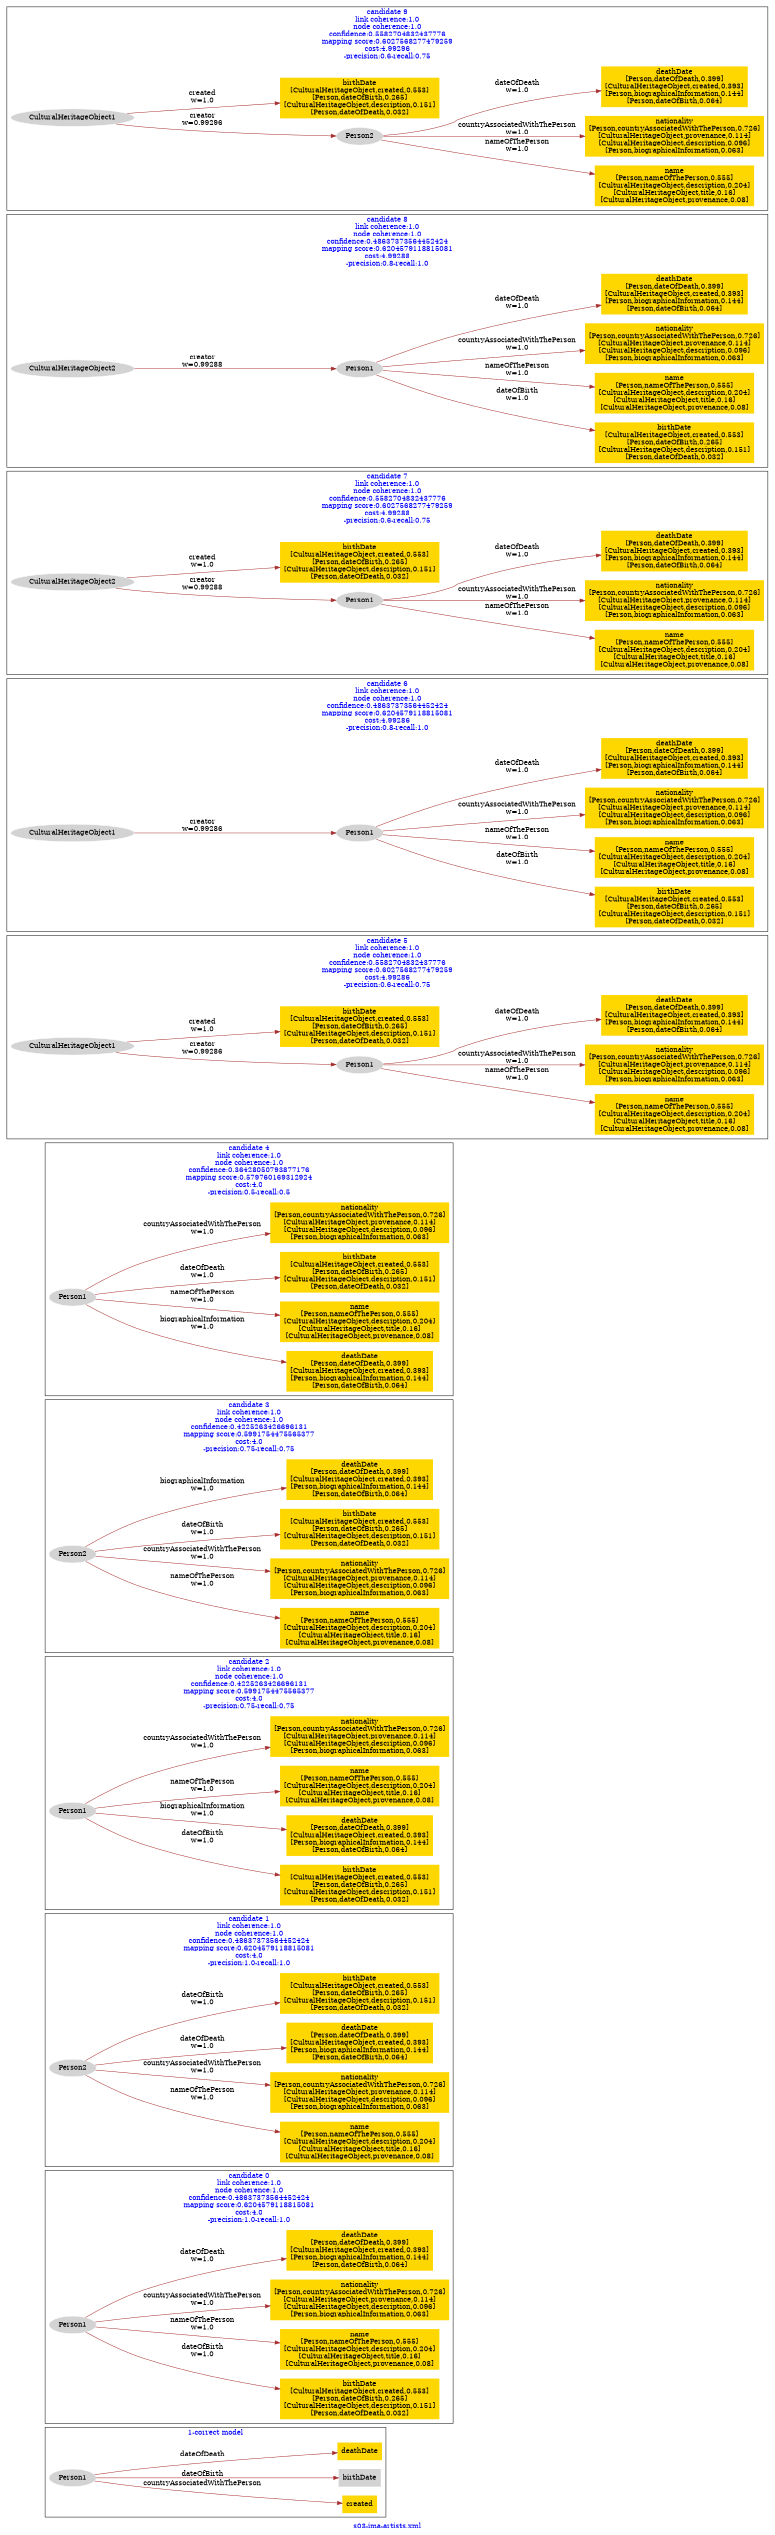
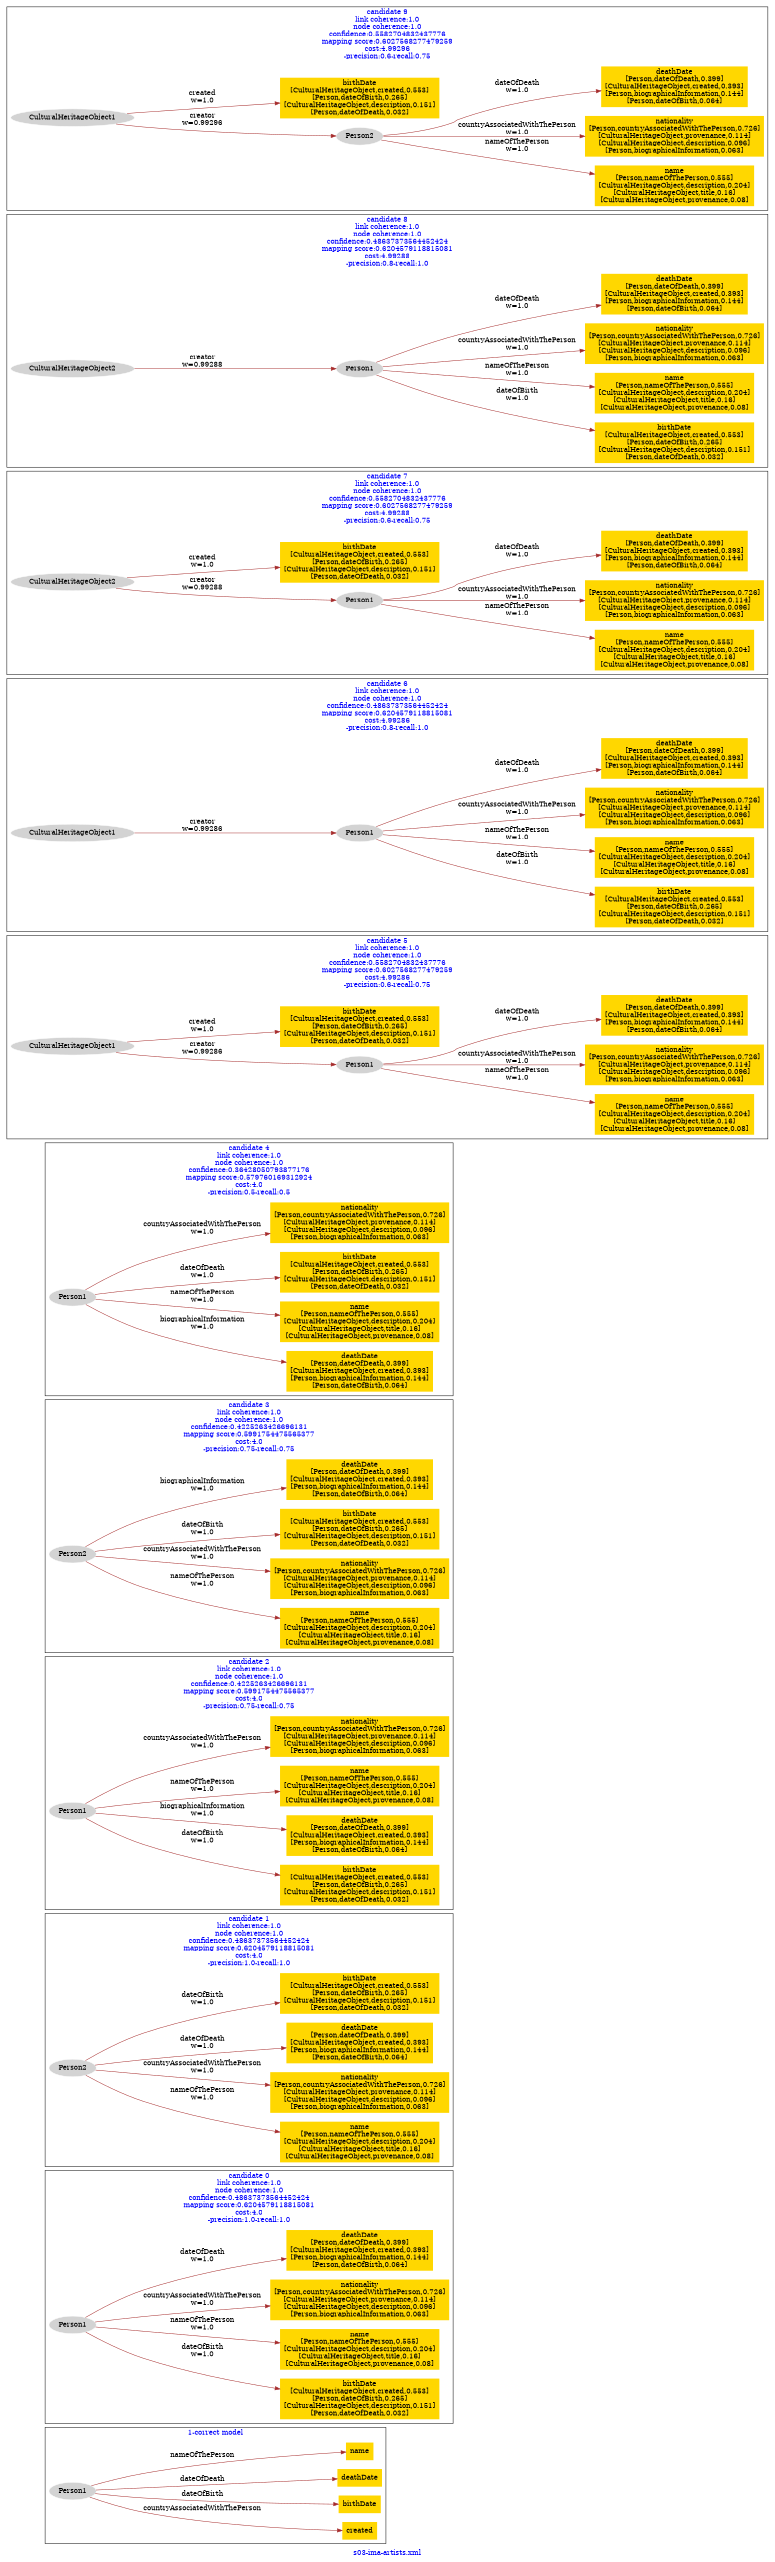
none -> (360, 2451)
(360, 2478) -> (360, 2504)
